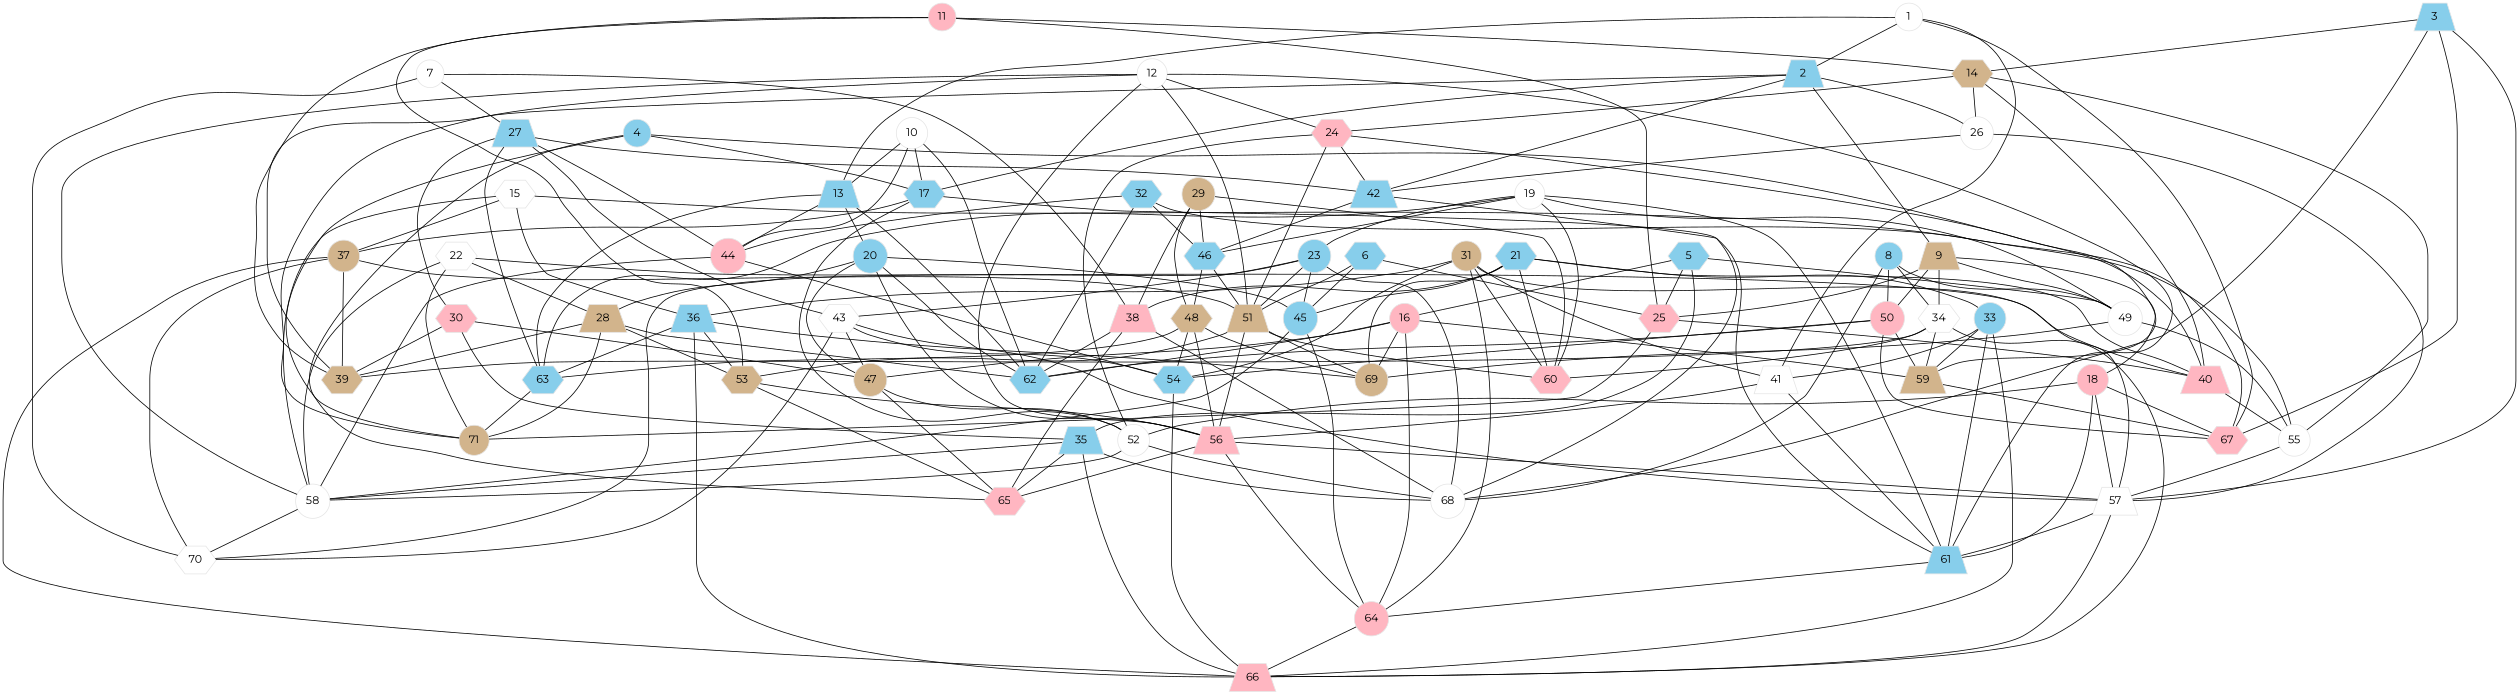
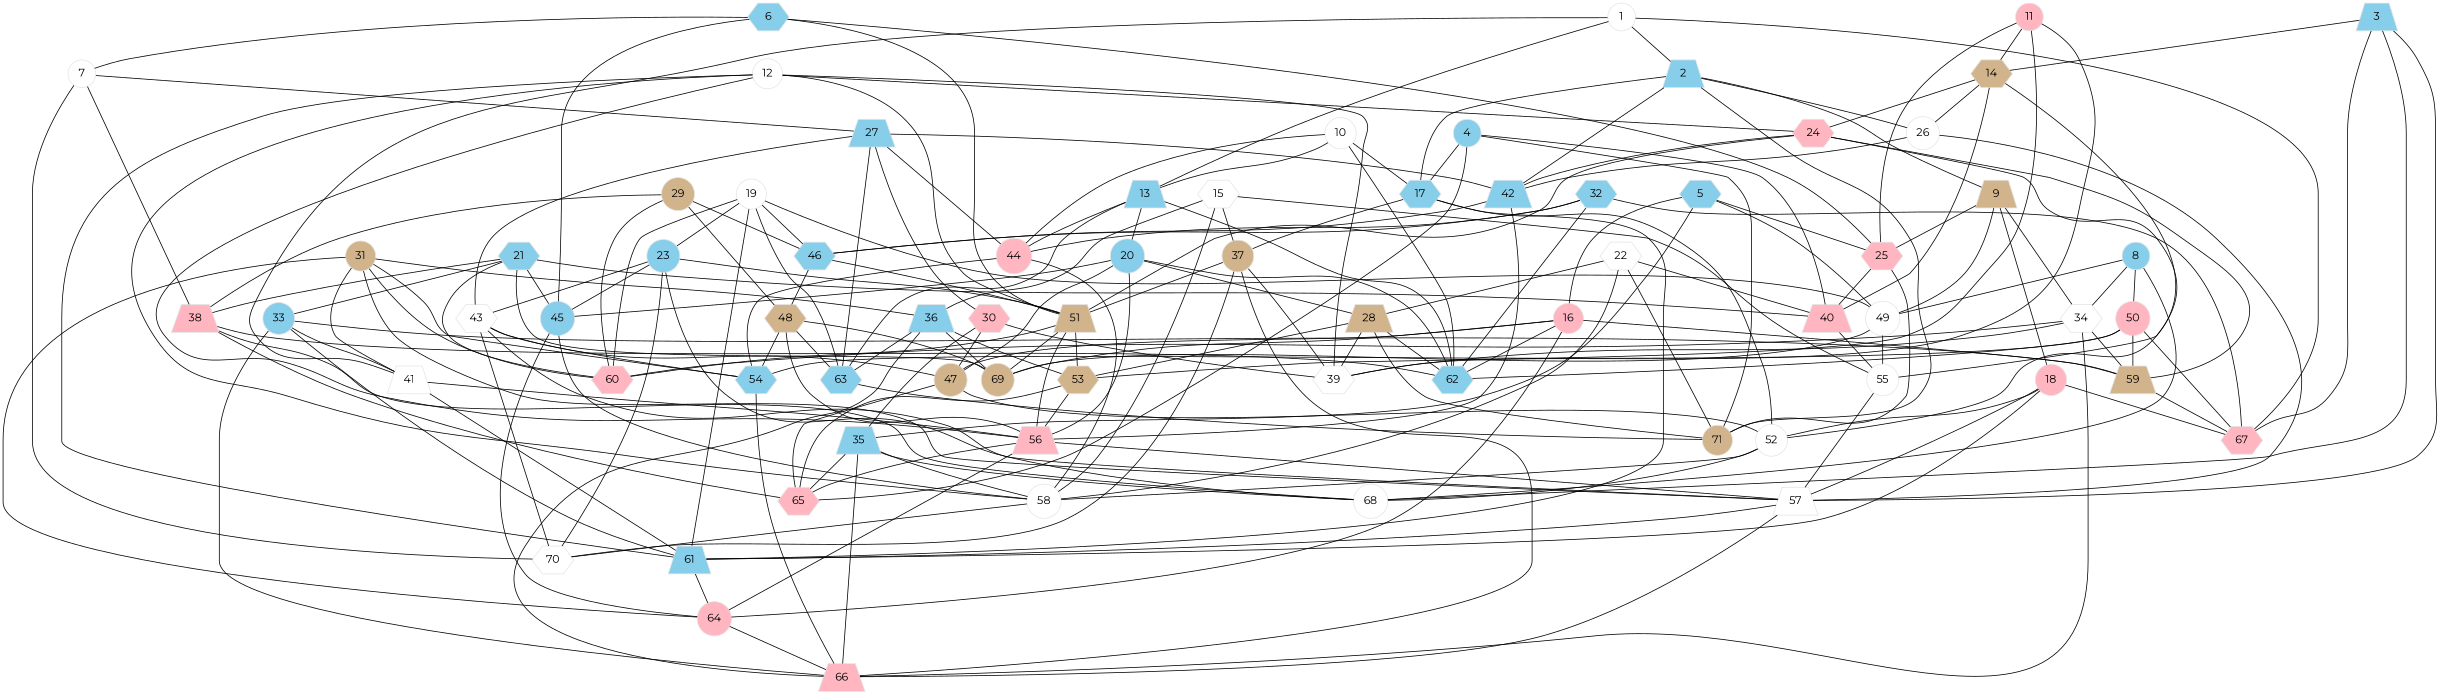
none -> (420, 26)
(1908, 293) -> none
(1711, 343) -> (1367, 421)
(342, 380) -> (1334, 380)
